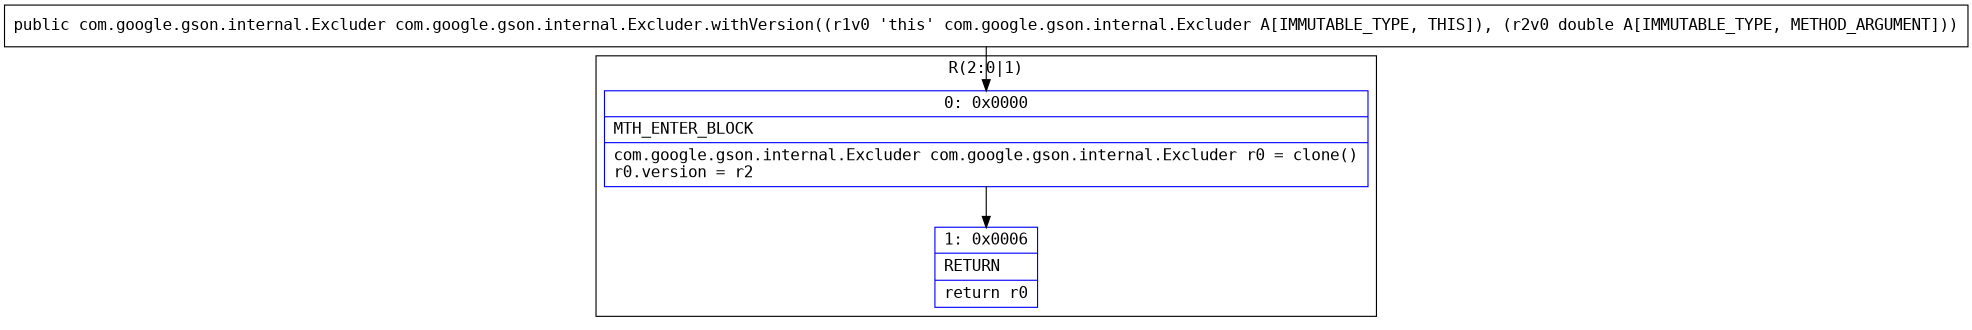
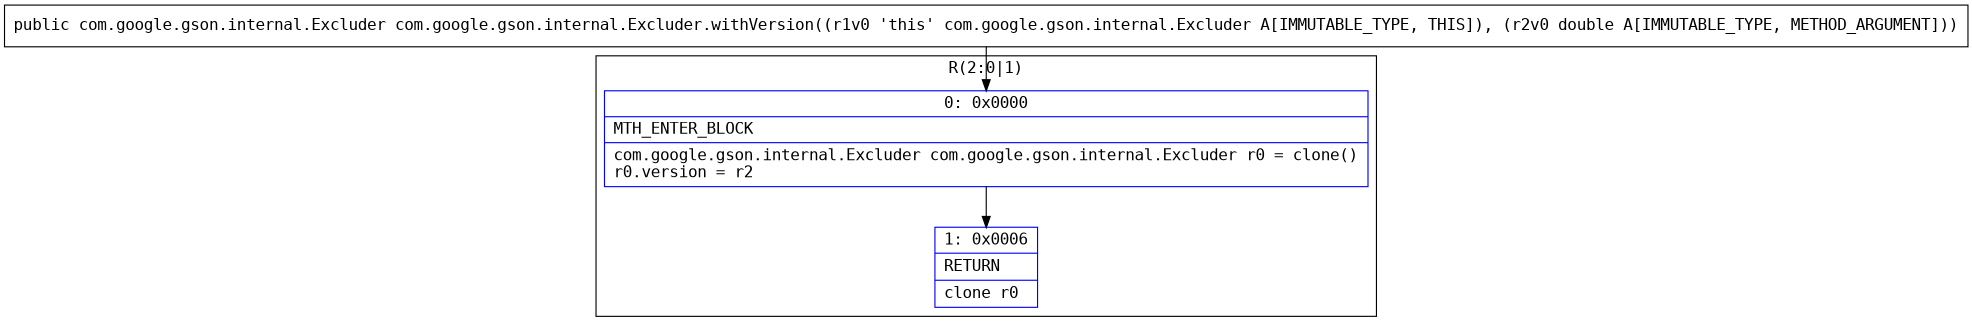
(986, 293) -> (982, 293)
